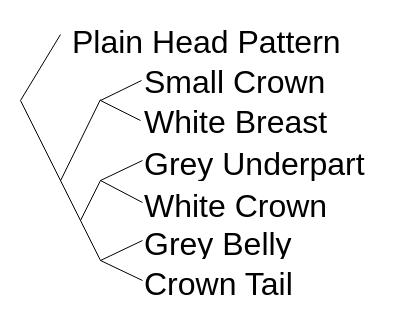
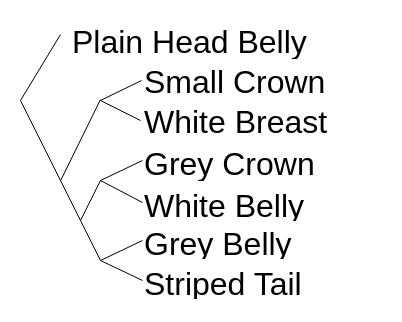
(181, 41) -> (161, 41)
(190, 163) -> (177, 163)
(178, 204) -> (175, 204)
(202, 282) -> (213, 282)
